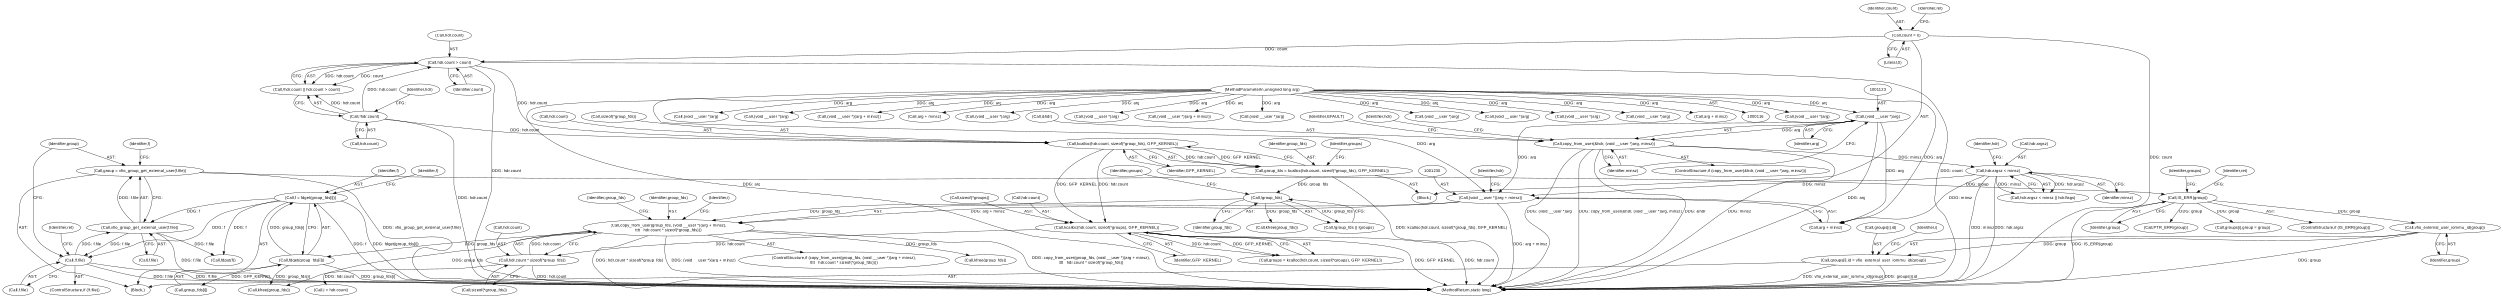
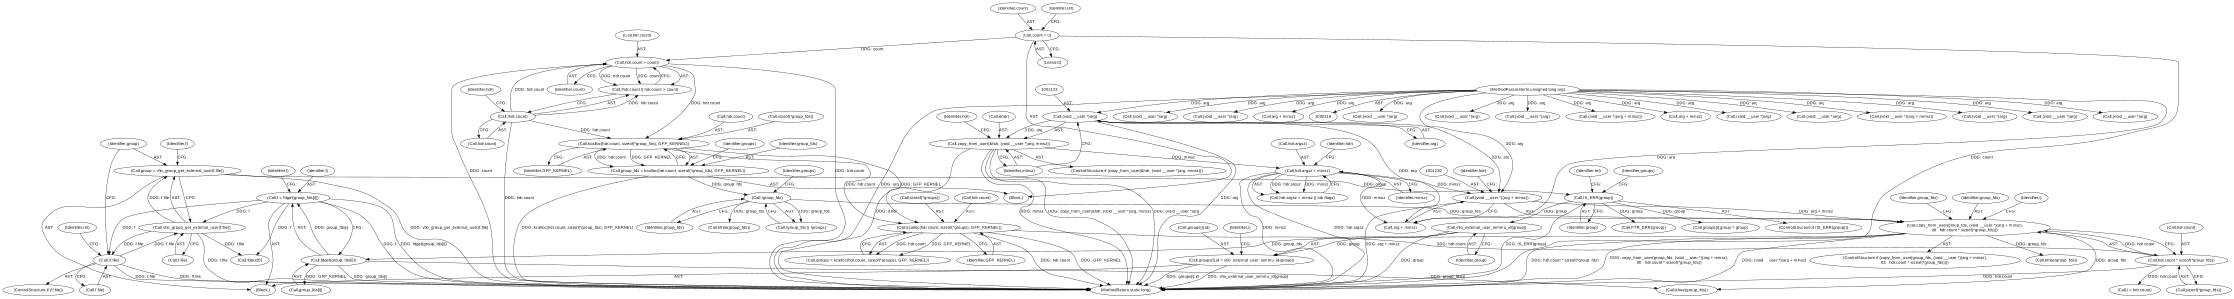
(1327, 117) -> none
